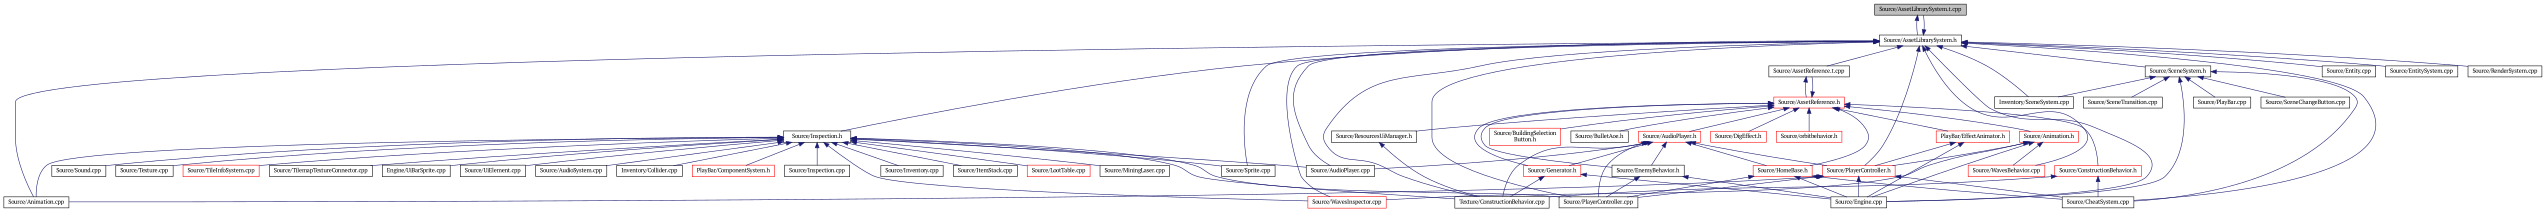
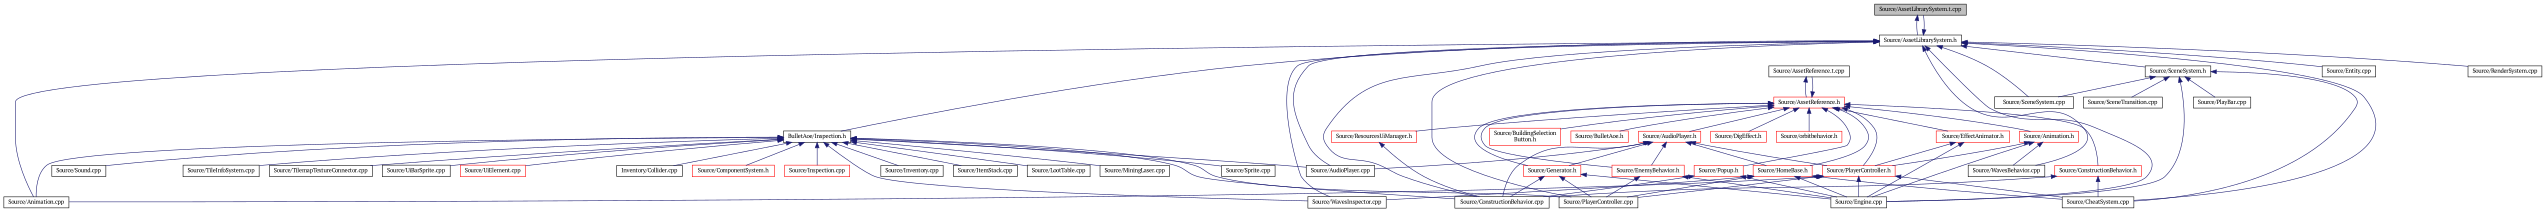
(1517, 47) -> none
(1862, 57) -> none
(2422, 71) -> none
(2034, 103) -> (2034, 103)
(2305, 103) -> none
(1898, 115) -> (1876, 132)
(817, 137) -> (817, 137)
(1374, 137) -> (1374, 137)
(1600, 137) -> (1600, 137)
(1973, 137) -> (1973, 137)
(1610, 162) -> (1571, 184)
(144, 171) -> none
(221, 171) -> (221, 171)
(416, 171) -> (416, 171)
(493, 171) -> (493, 171)
(571, 171) -> none
(733, 171) -> (733, 171)
(817, 171) -> (817, 171)
(1059, 171) -> (1059, 171)
(1648, 171) -> (1648, 171)
none -> (1719, 171)
(2007, 171) -> (2007, 171)
(1708, 192) -> (1567, 190)
(1347, 202) -> (1347, 202)
(1502, 202) -> (1502, 202)
